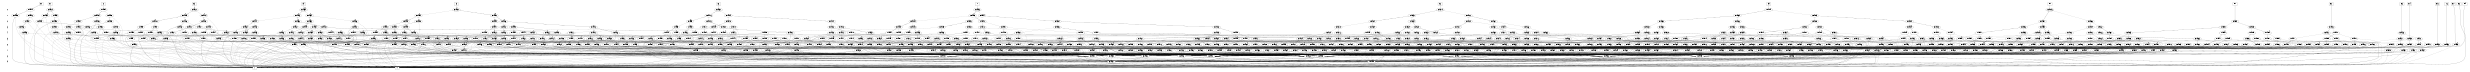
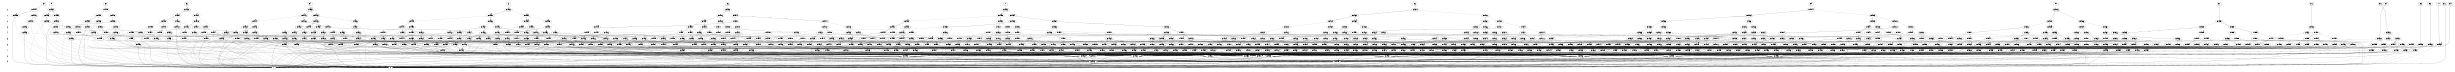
(1159, 45) -> none
